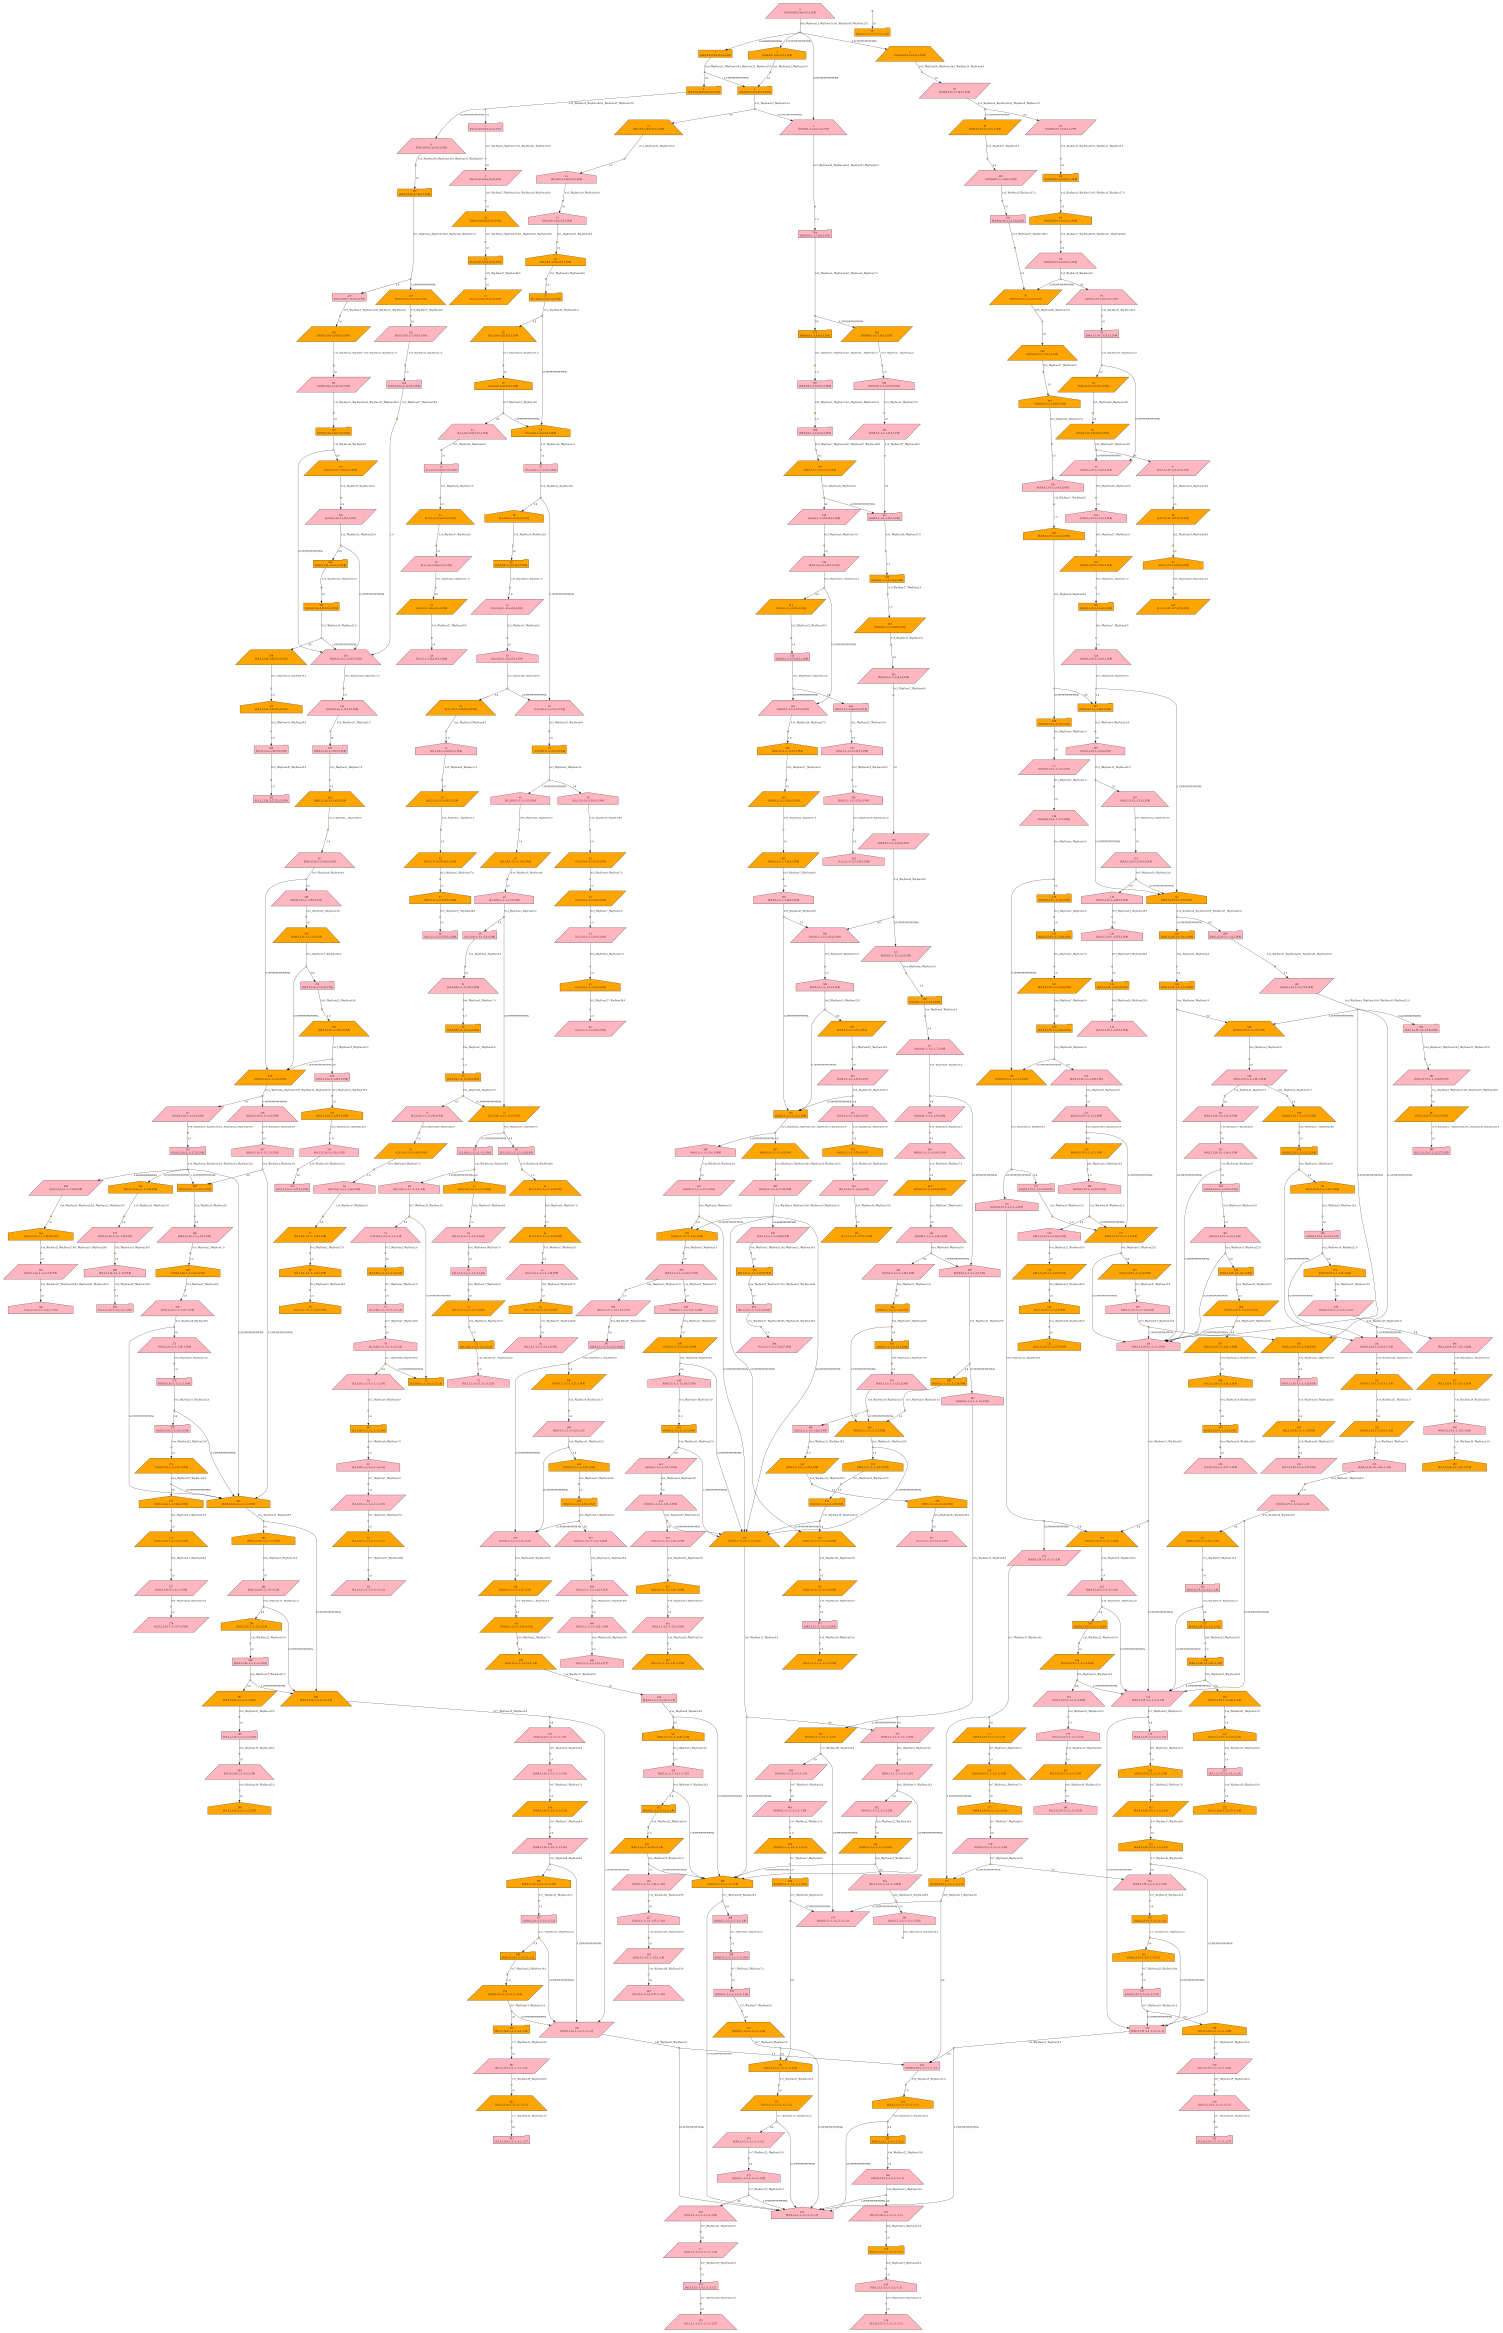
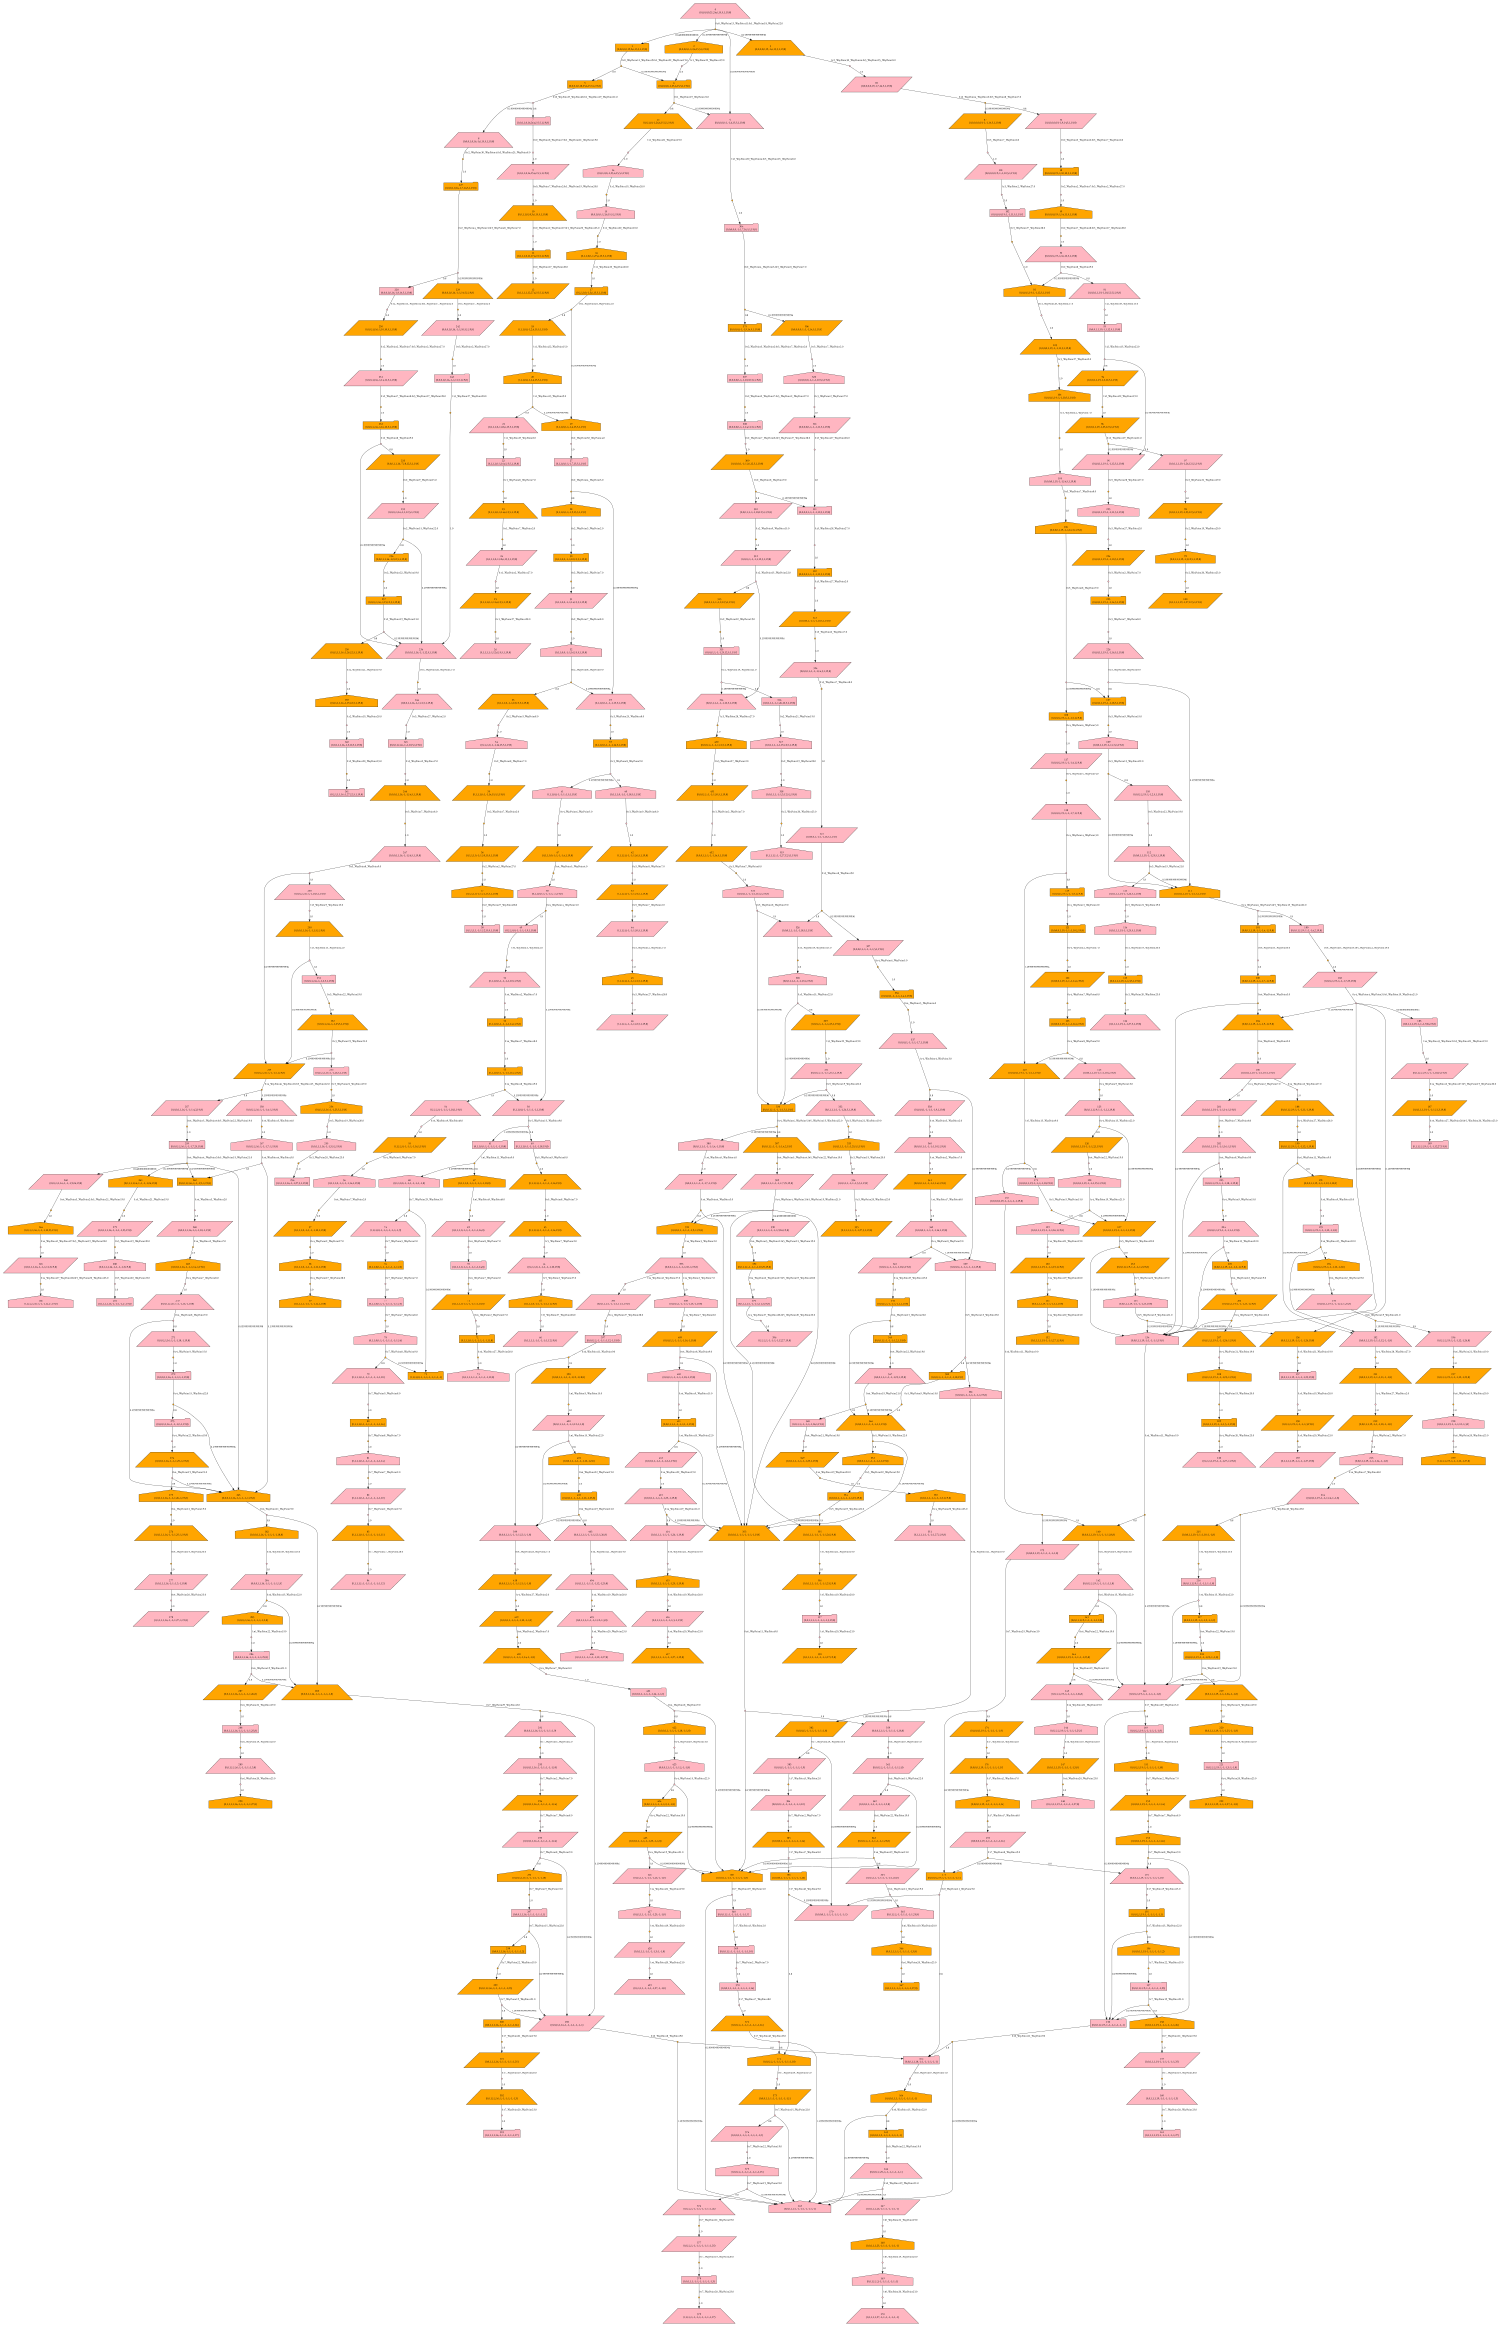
(1026, 297) -> (1035, 291)
(504, 1114) -> (528, 1108)
none -> (901, 1950)
(512, 2066) -> (502, 2060)
(886, 2250) -> (883, 2244)
